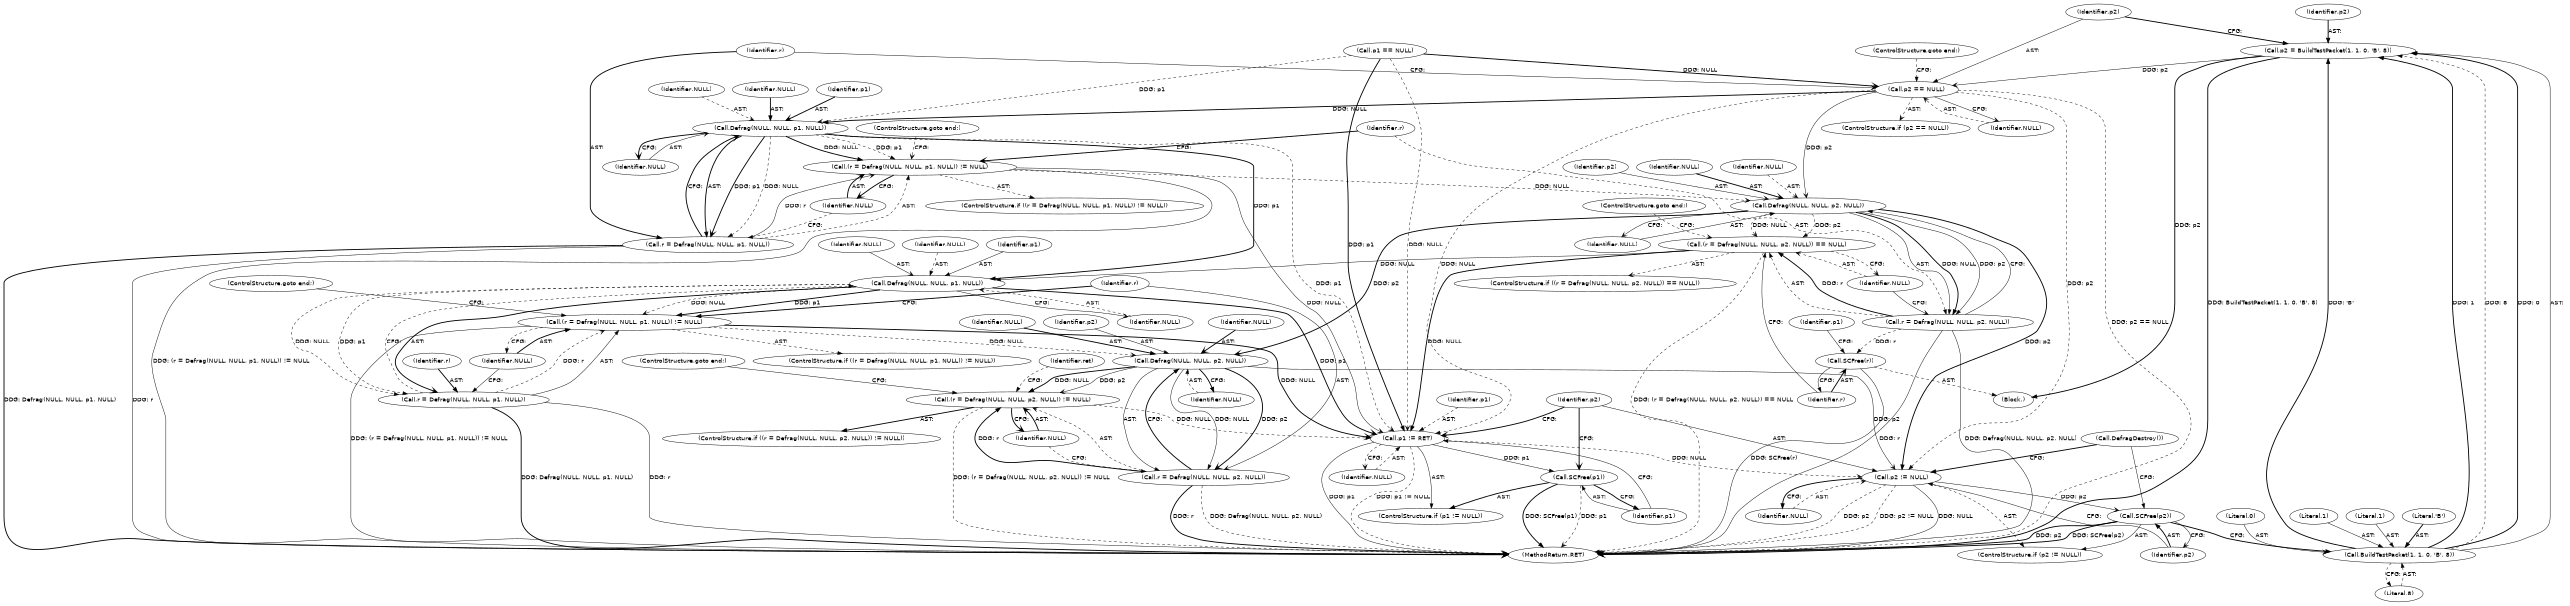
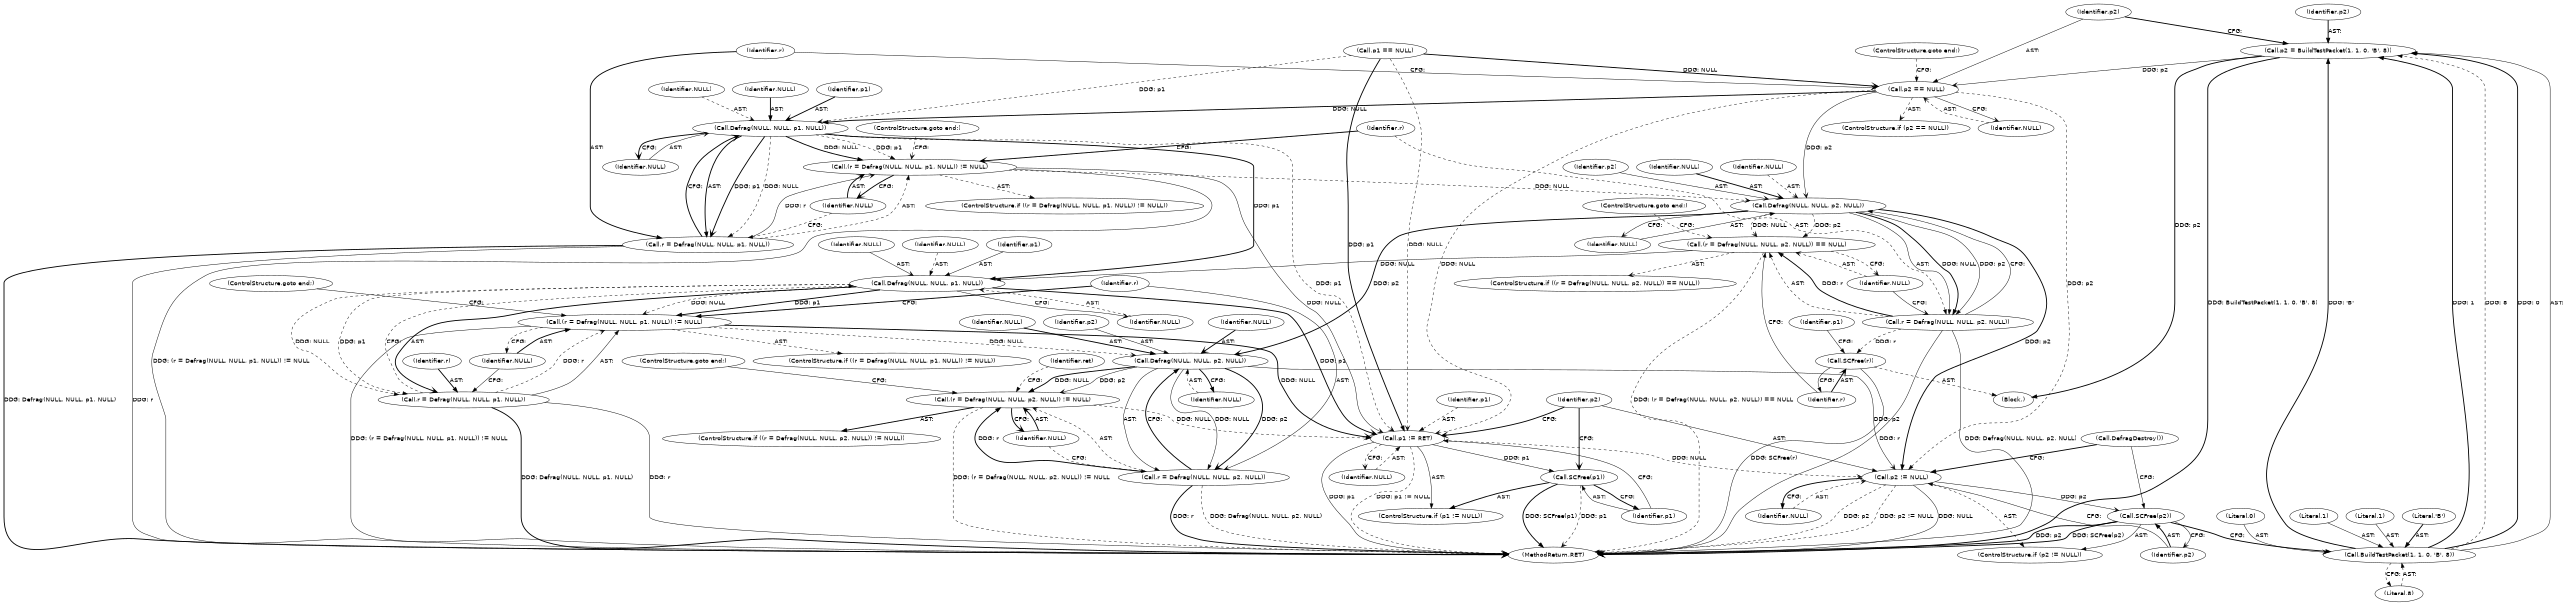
(1514, 183) -> (1514, 183)
(1491, 268) -> none
(2139, 466) -> none
